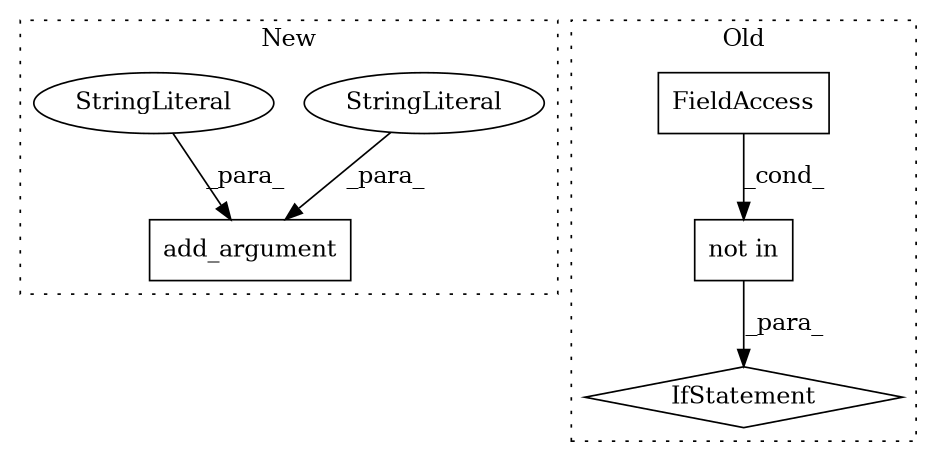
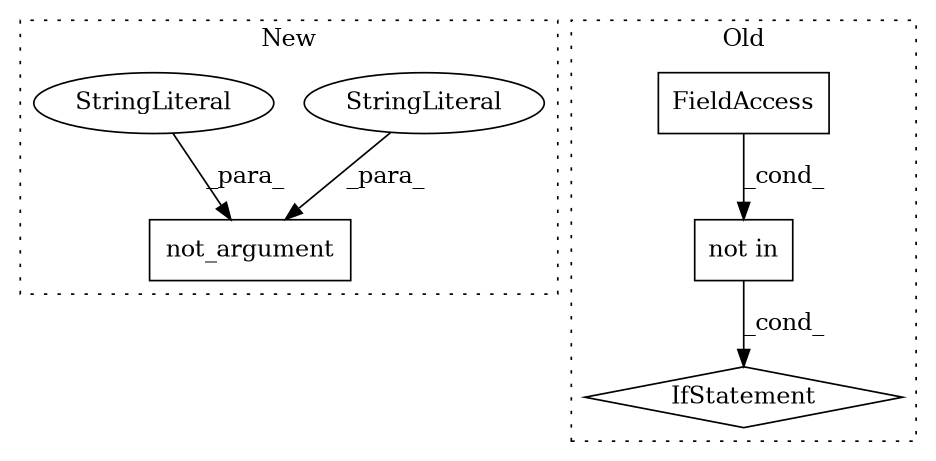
(250, 250) -> (250, 250)
(784, 324) -> (784, 324)
